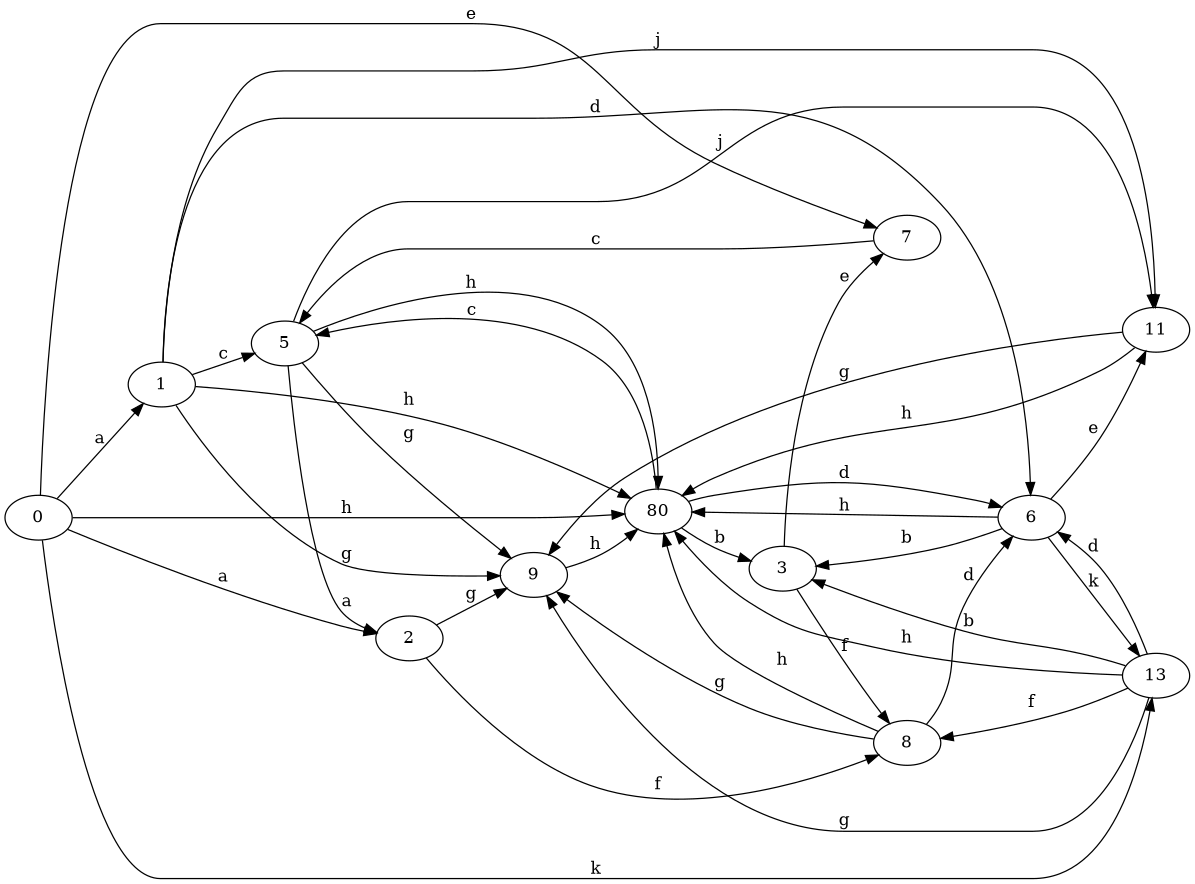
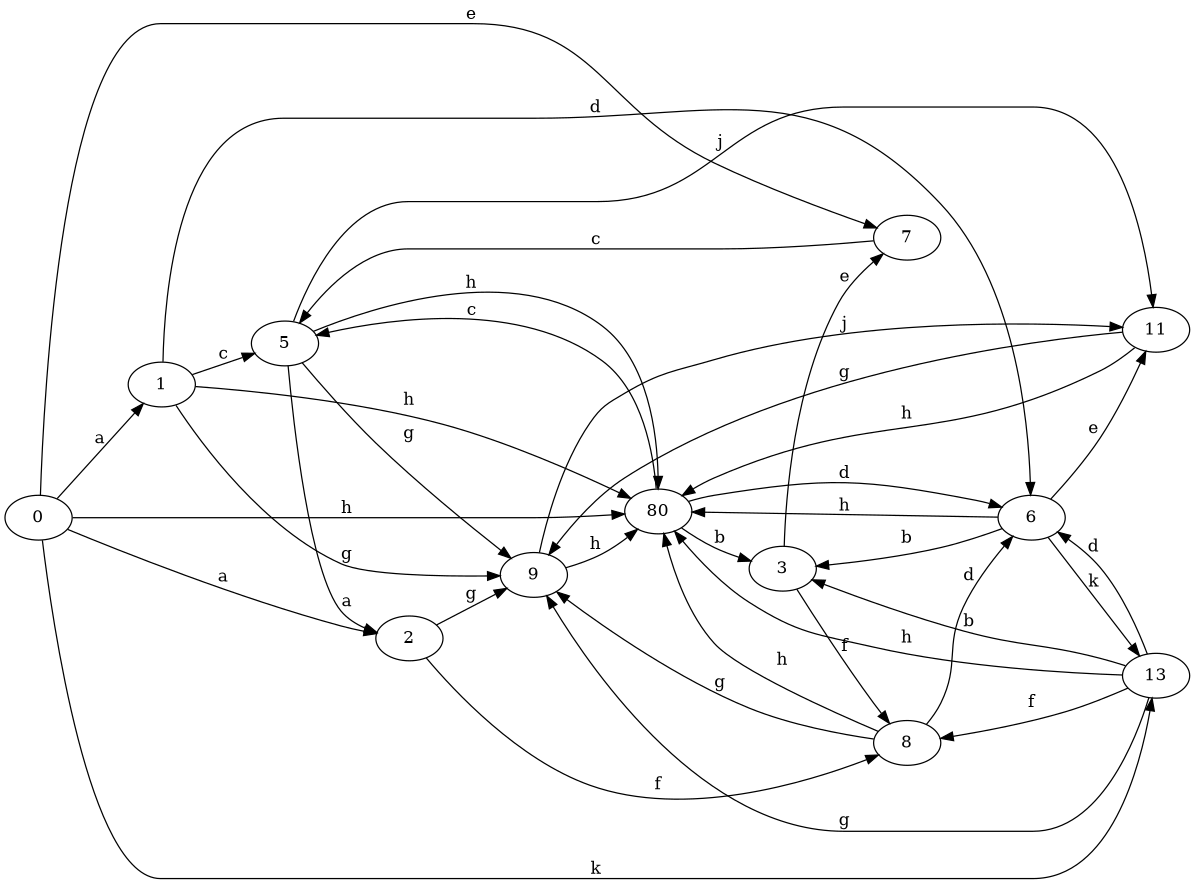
(639, 50) -> (771, 346)
